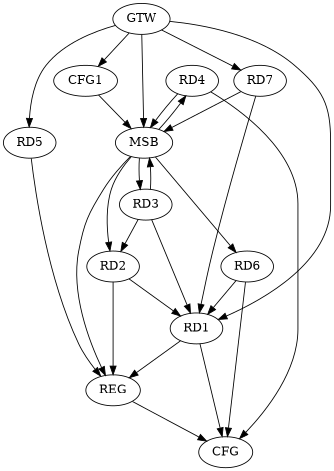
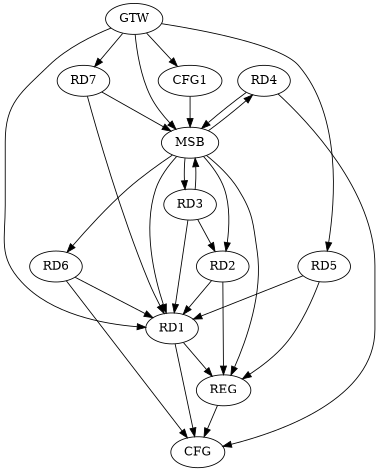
none -> (150, 228)
none -> (250, 297)
